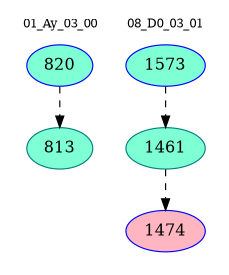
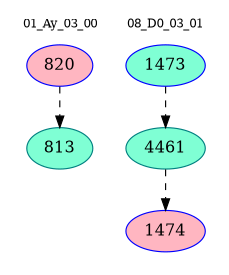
(60, 66) -> (60, 66)
(166, 66) -> (166, 66)
(166, 148) -> (166, 148)
